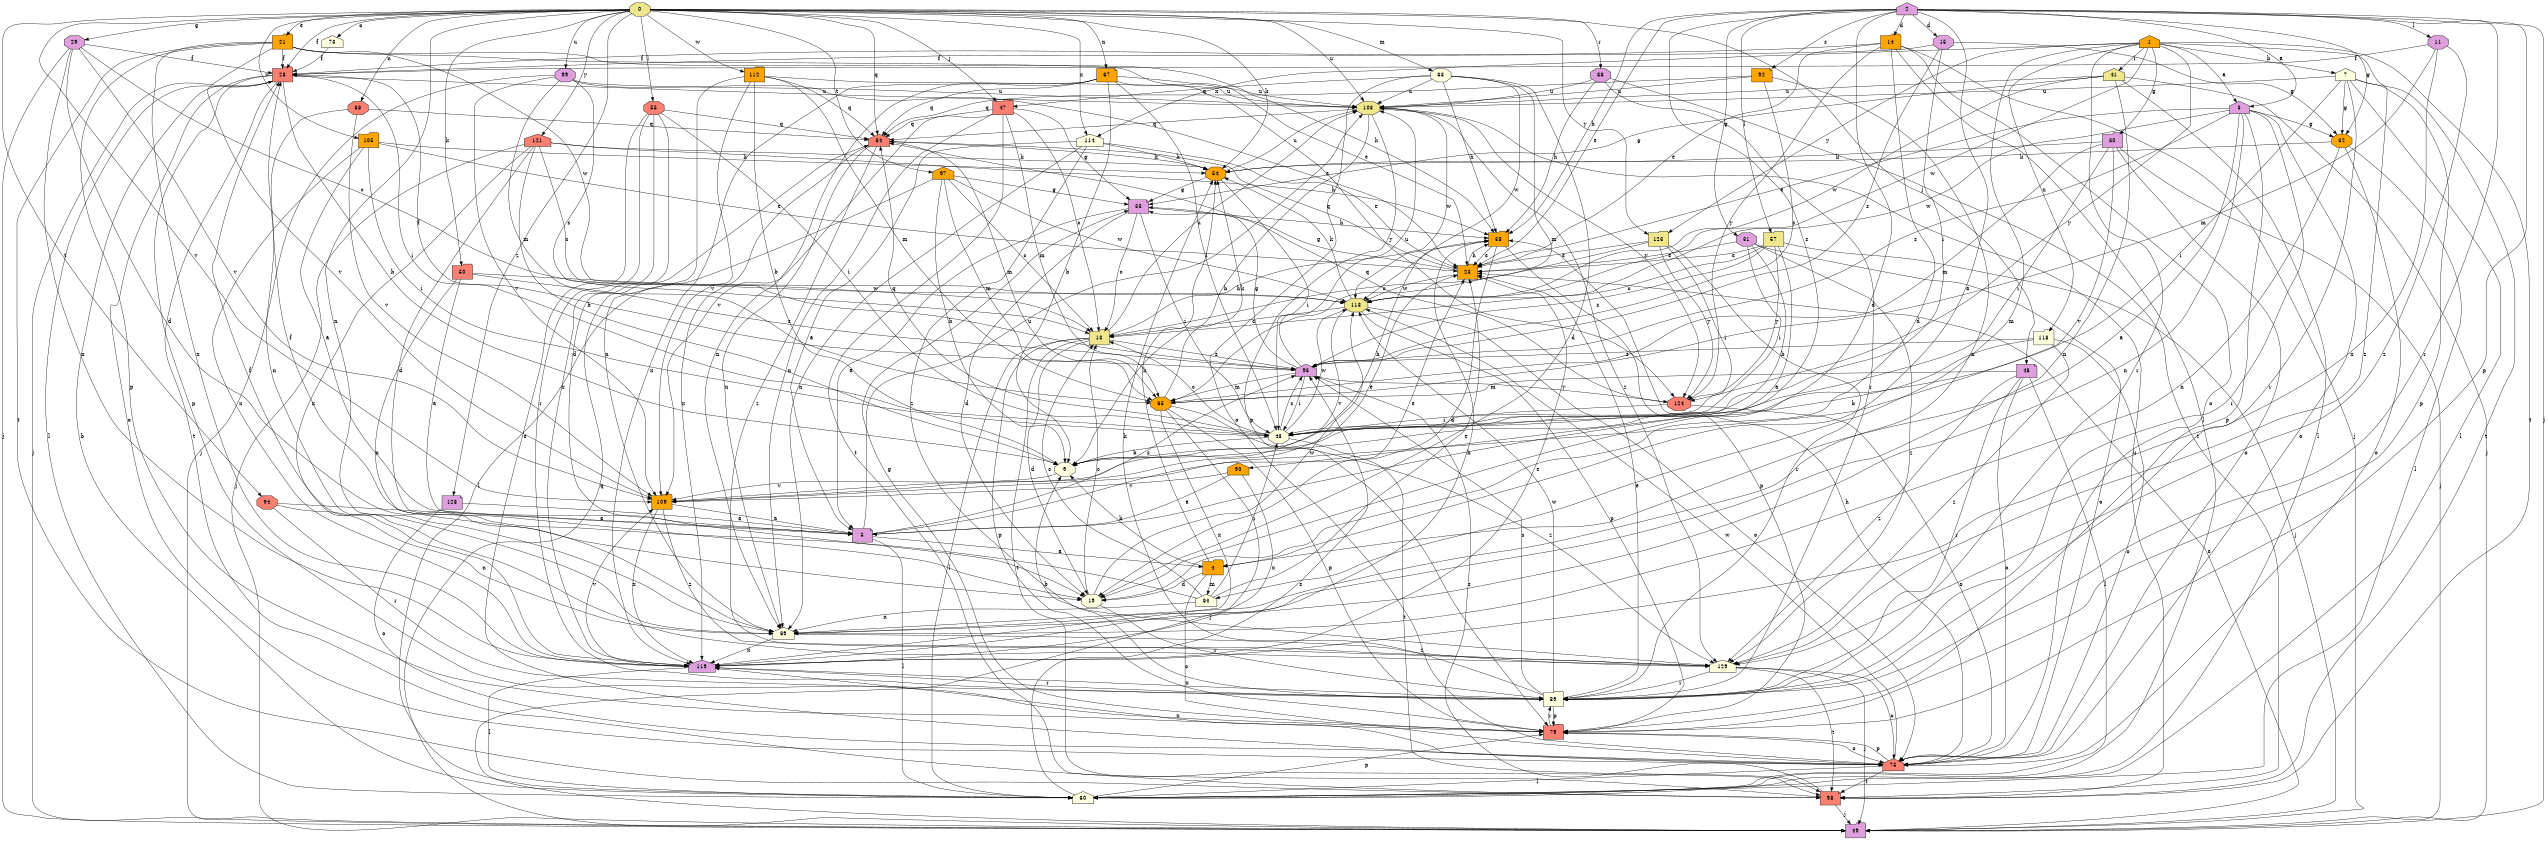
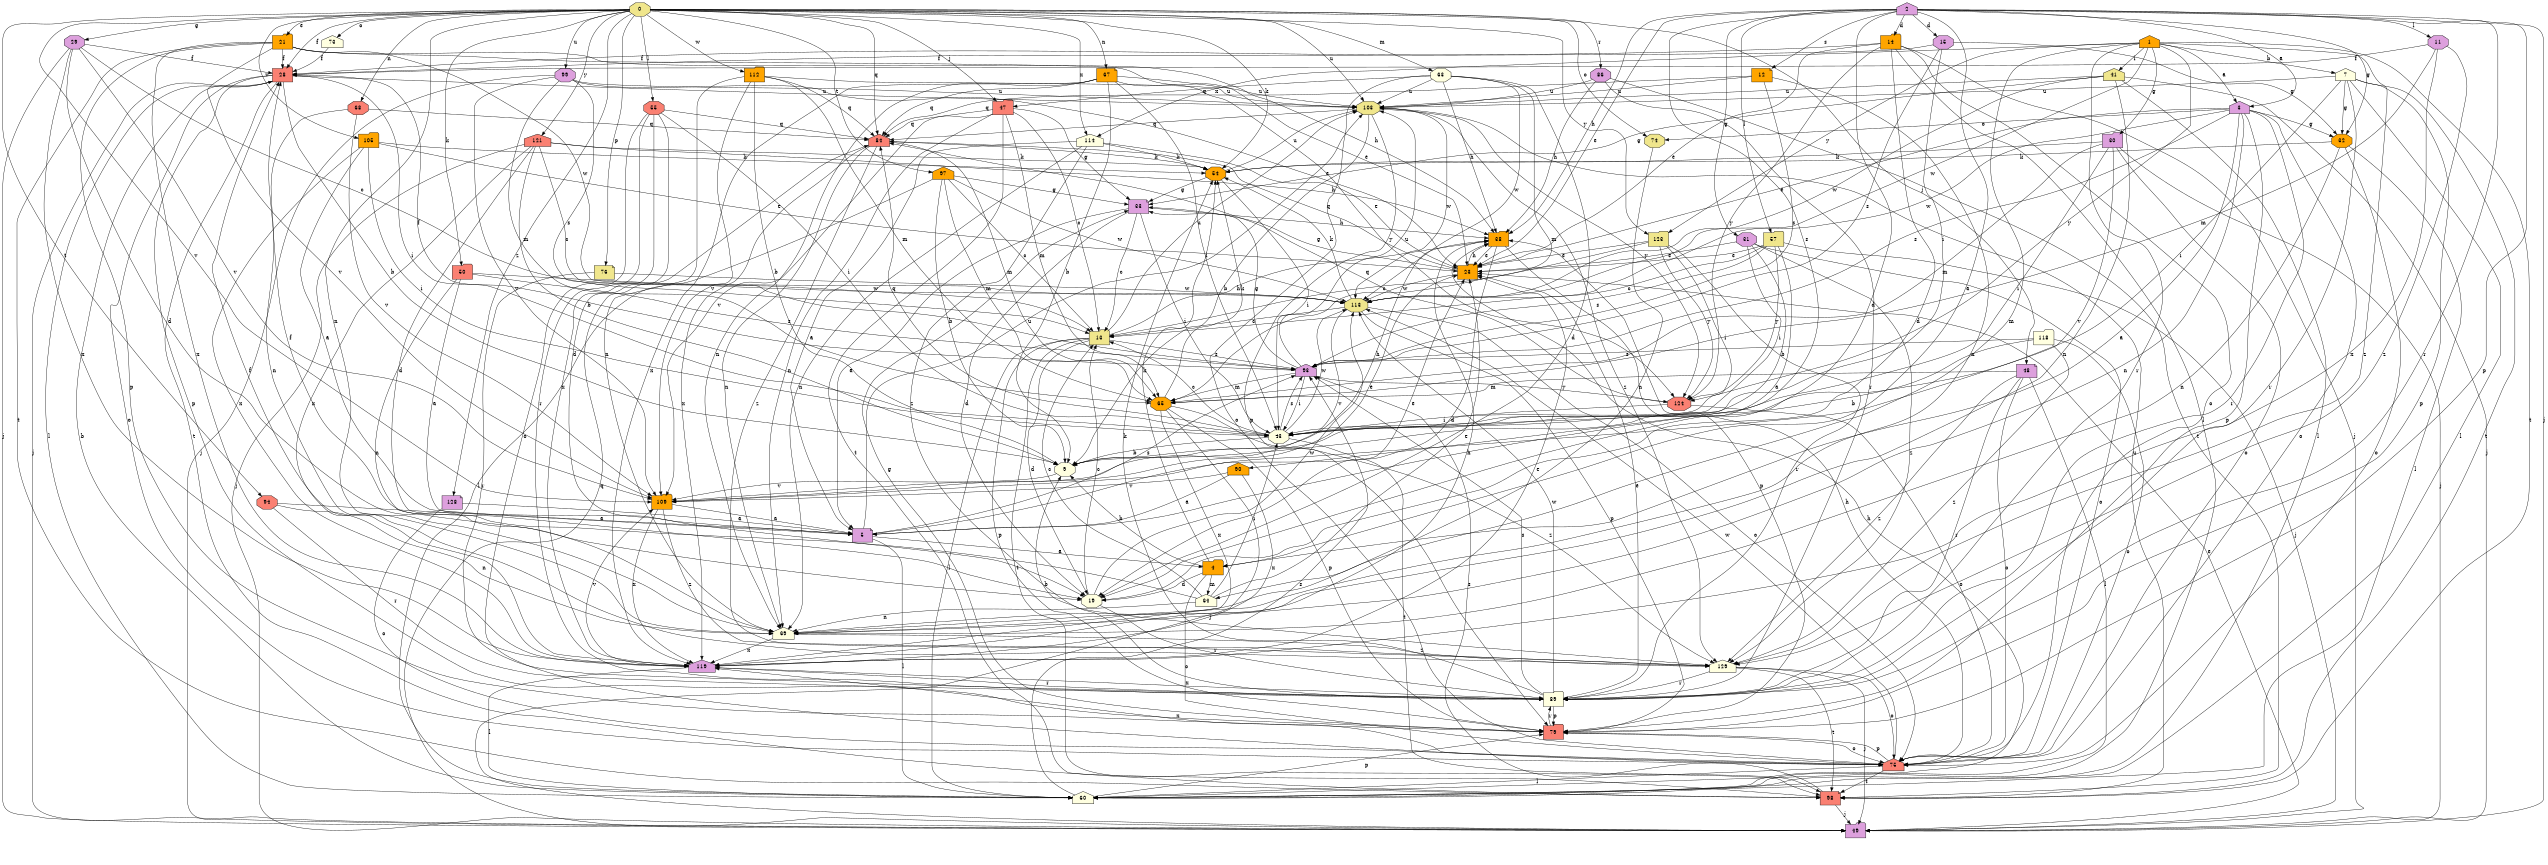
(1762, 75) -> (1762, 75)
none -> (1655, 141)
(2031, 164) -> none
none -> (604, 272)
none -> (1930, 770)
